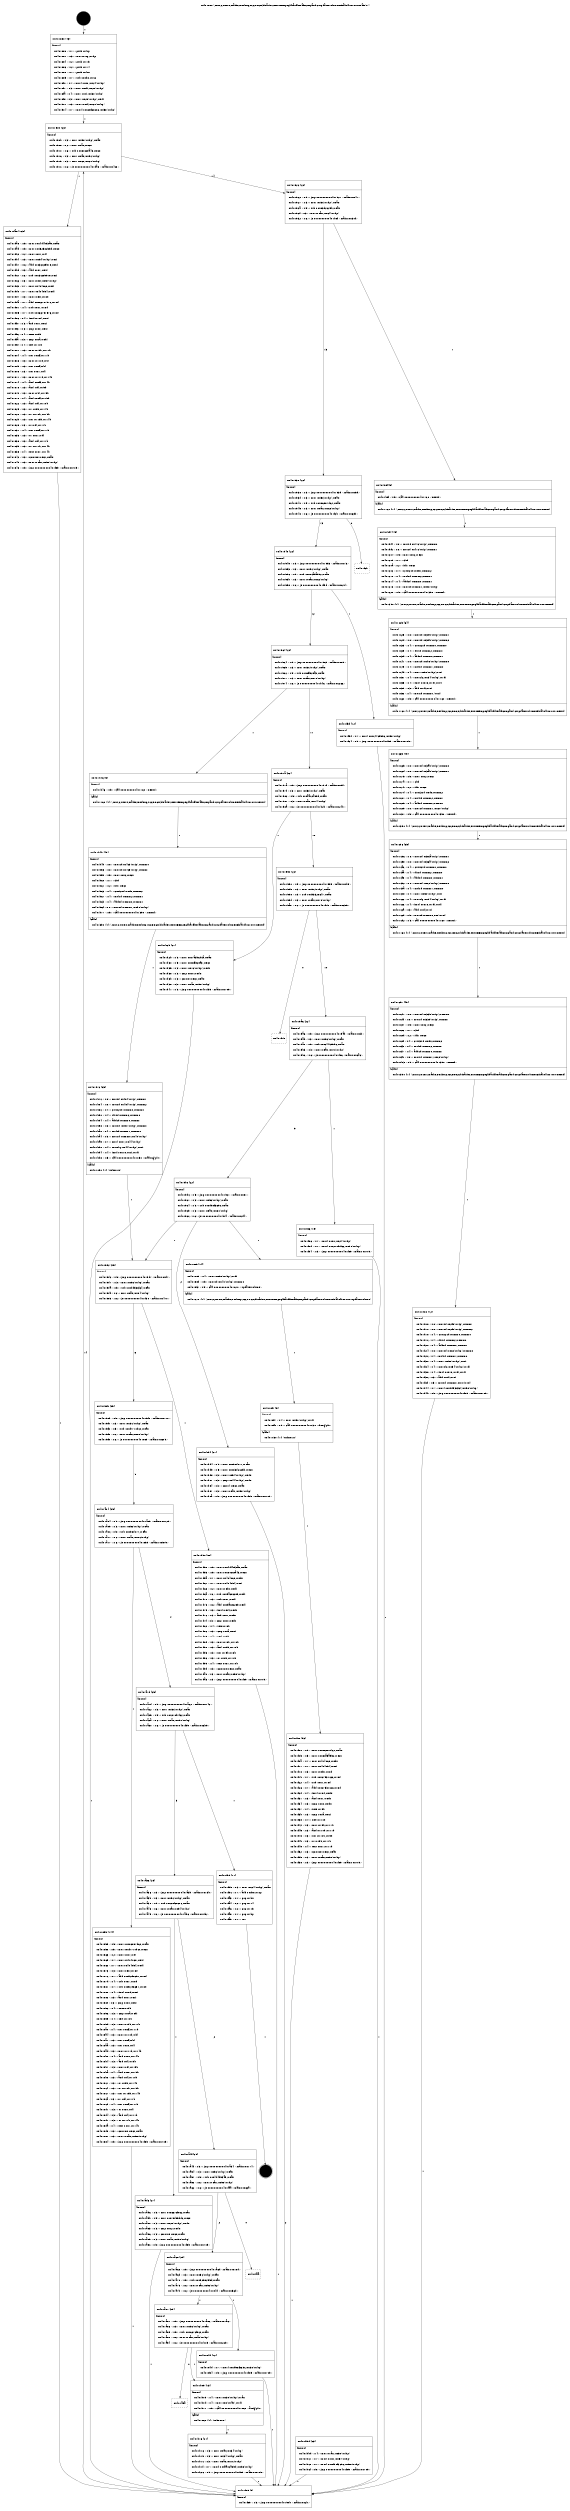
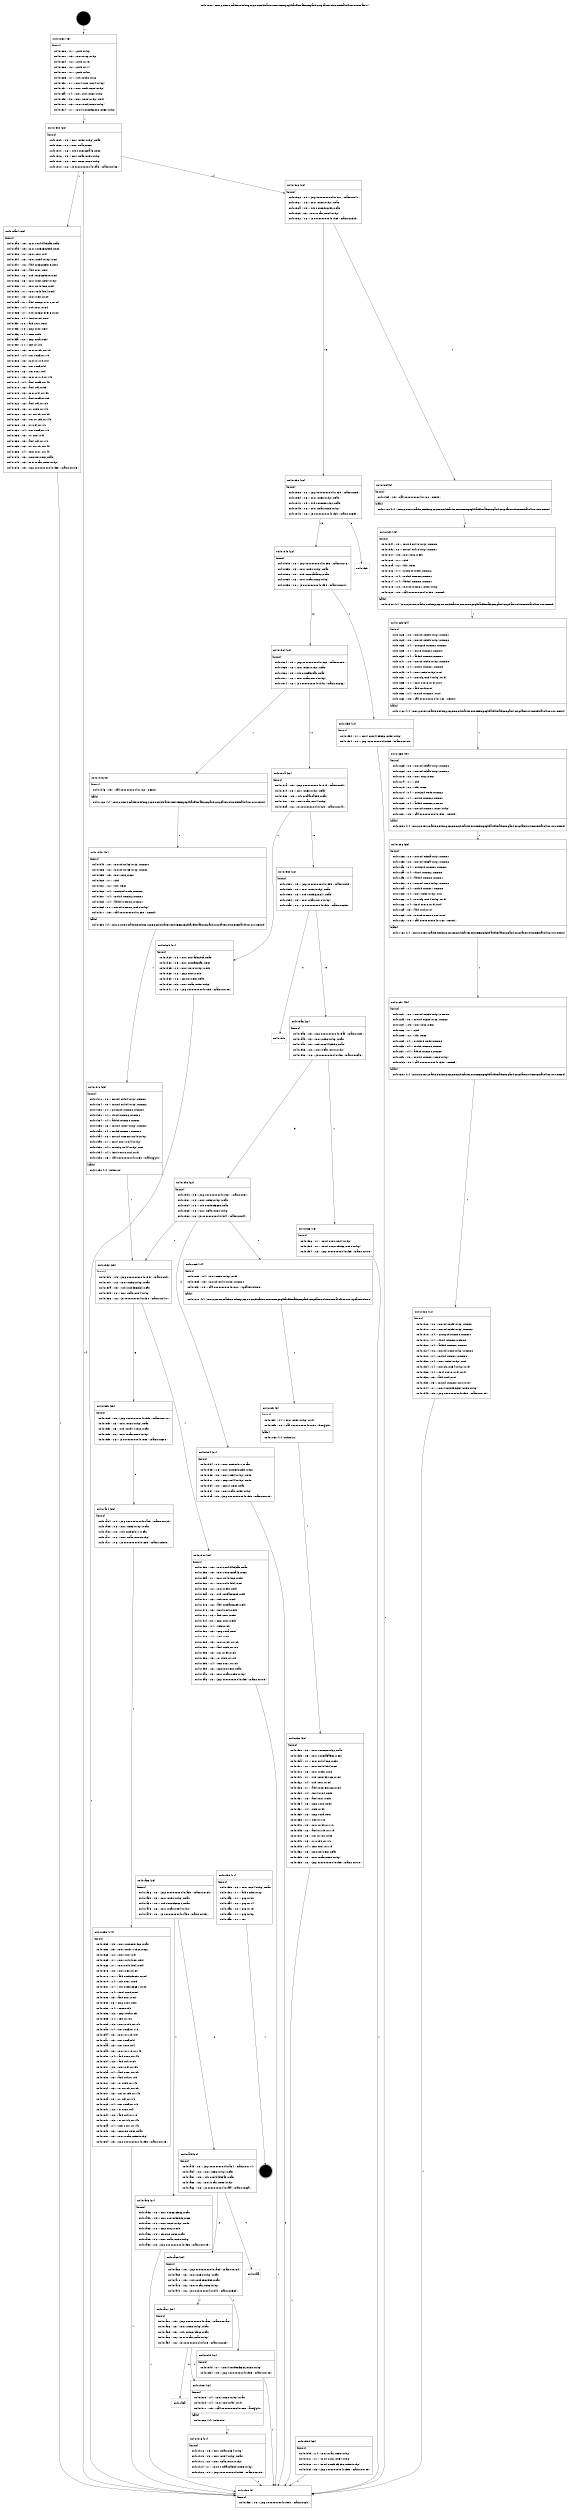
(175, 1709) -> none
